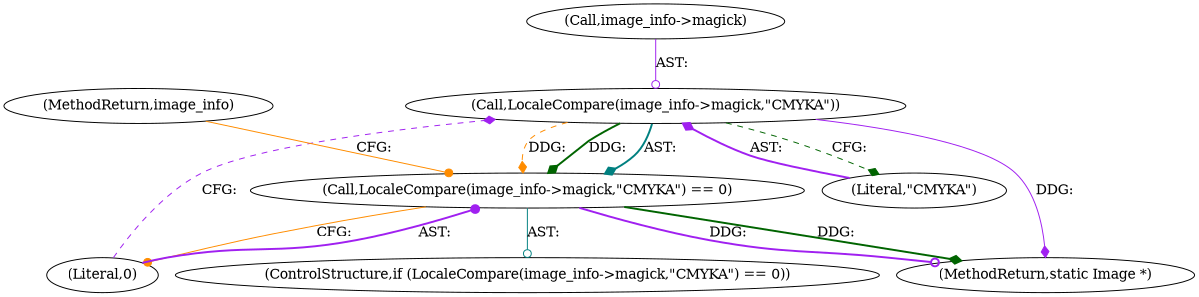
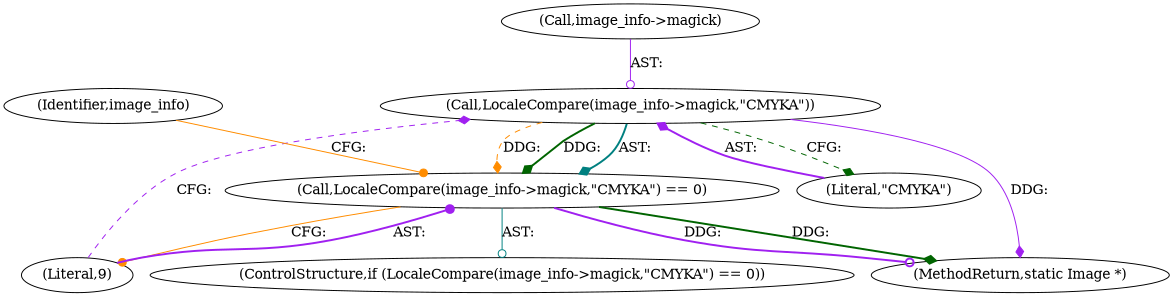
(138, 106) -> (113, 106)
(103, 275) -> (77, 275)
